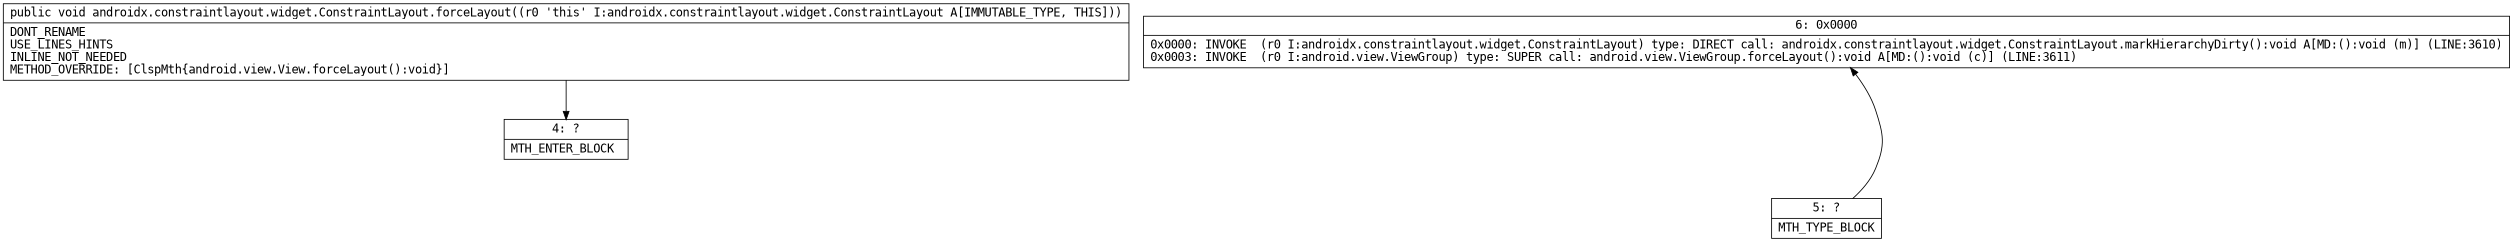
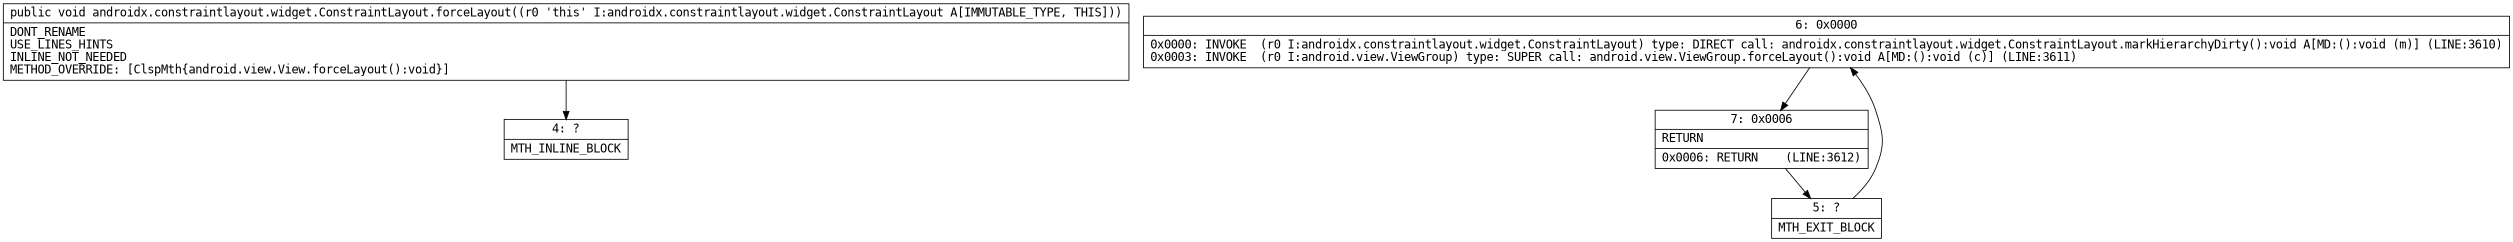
none -> (1762, 139)
(562, 149) -> (566, 149)
(1827, 228) -> (1827, 228)
